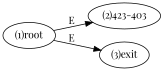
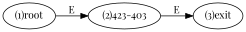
(74, 45) -> (173, 16)
